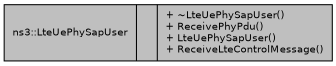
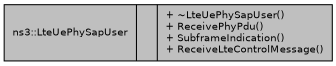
(221, 38) -> (226, 38)
